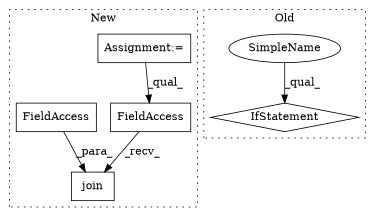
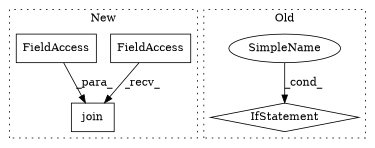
(144, 48) -> none
(303, 83) -> (304, 83)
